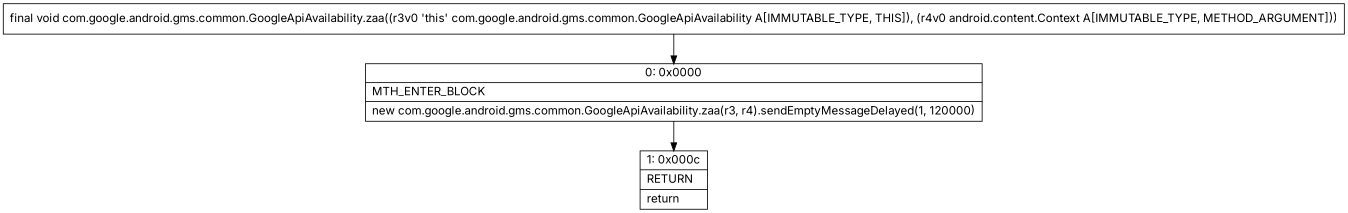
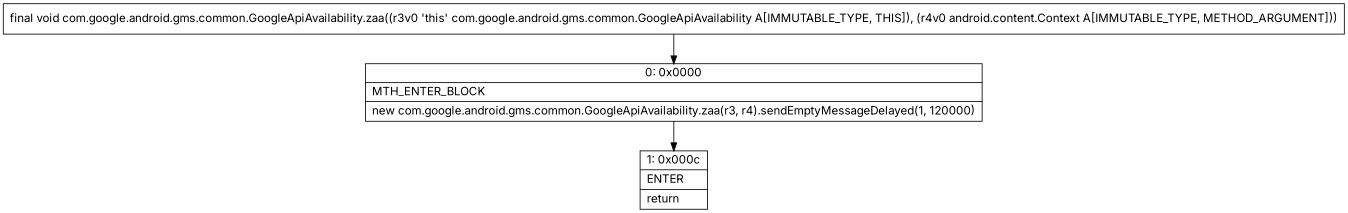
(670, 179) -> (666, 179)
